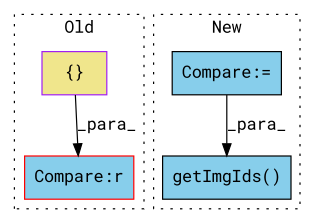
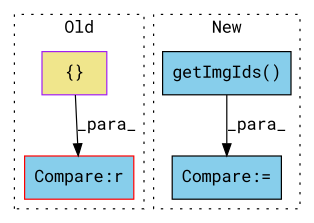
(227, 119) -> (227, 119)
